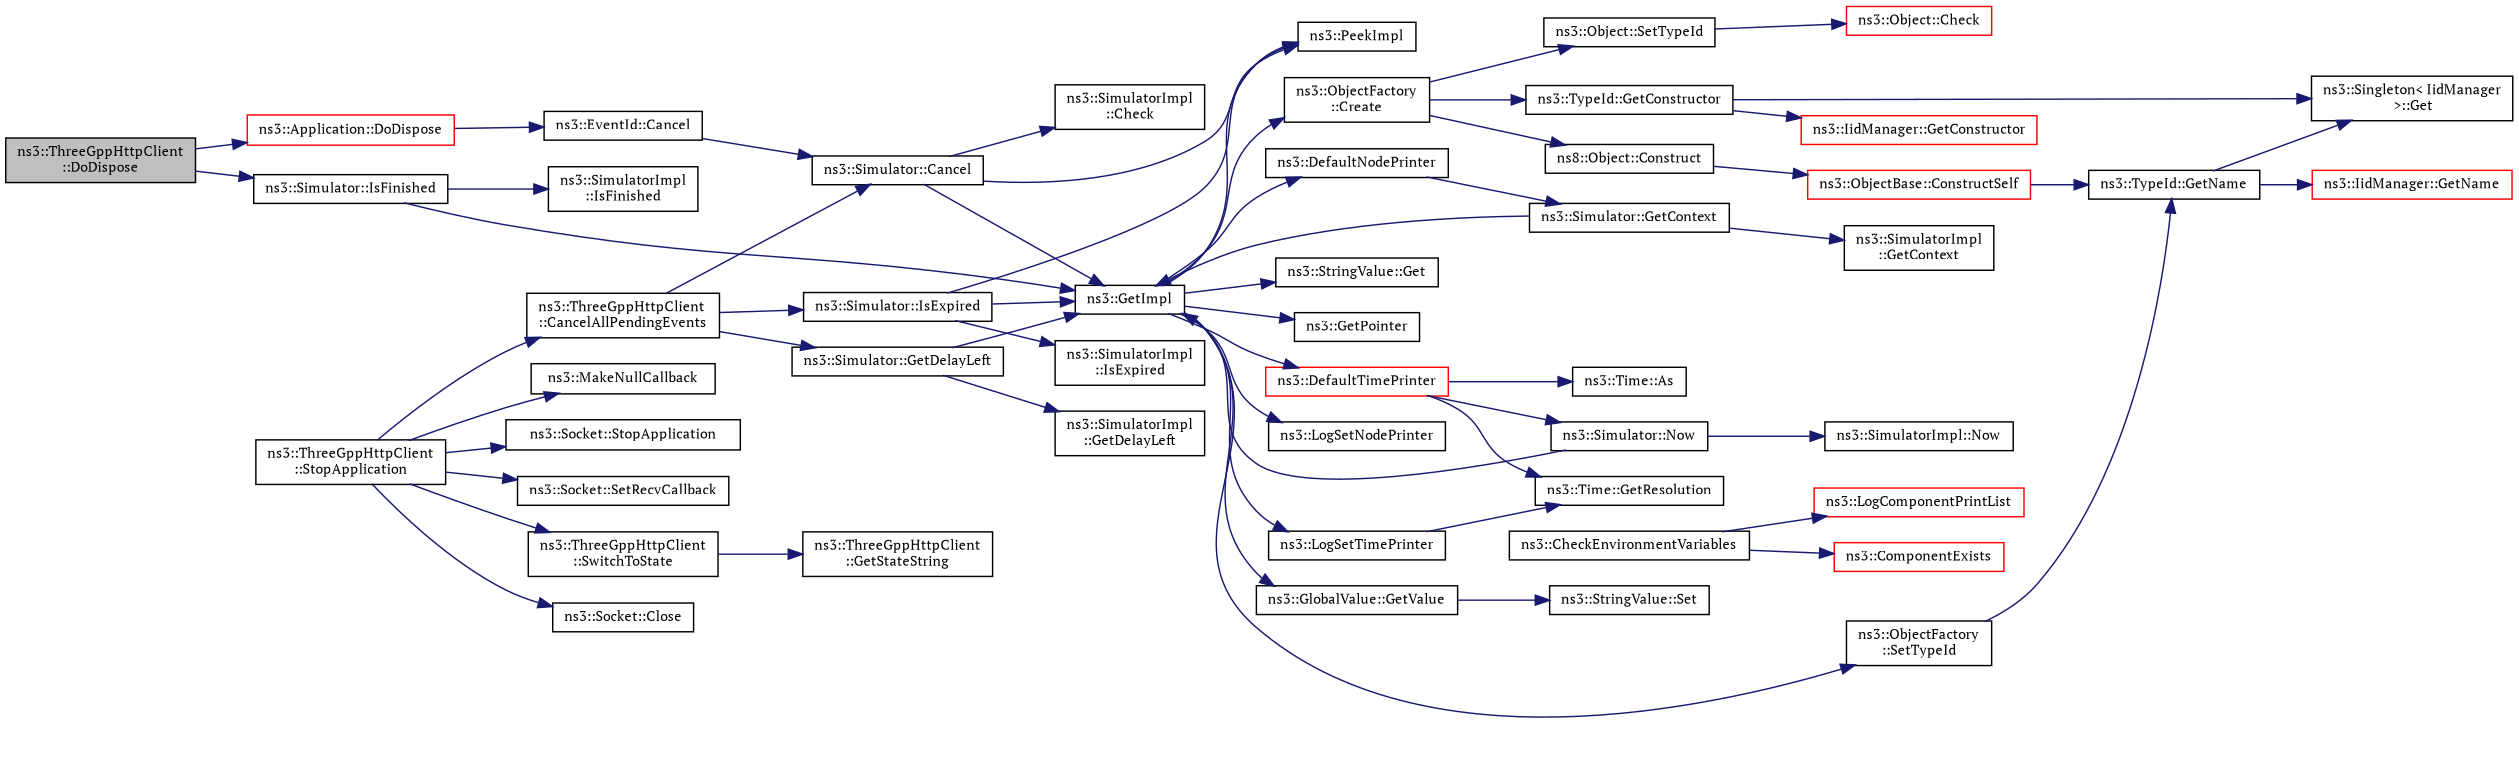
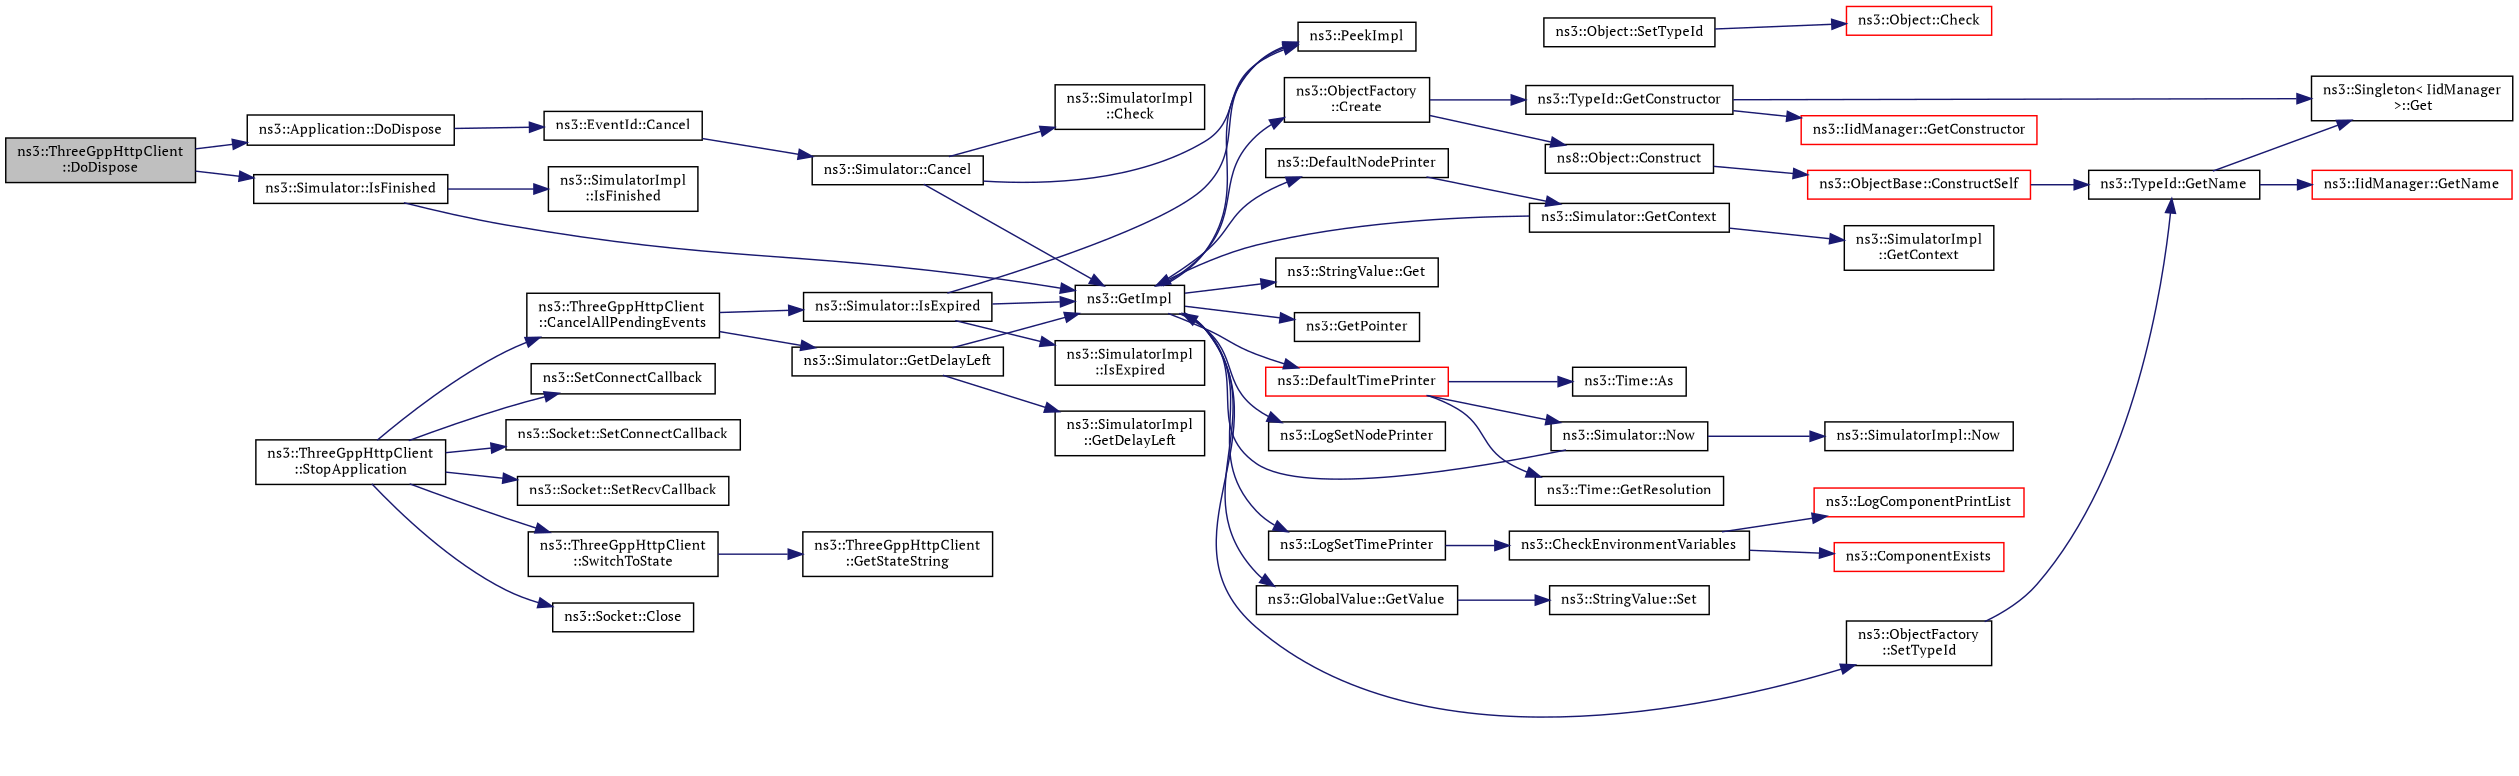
(1495, 66) -> none
(351, 130) -> (351, 130)
(762, 242) -> none
(623, 379) -> (623, 379)
(623, 435) -> (623, 435)
(1486, 520) -> (1470, 546)
